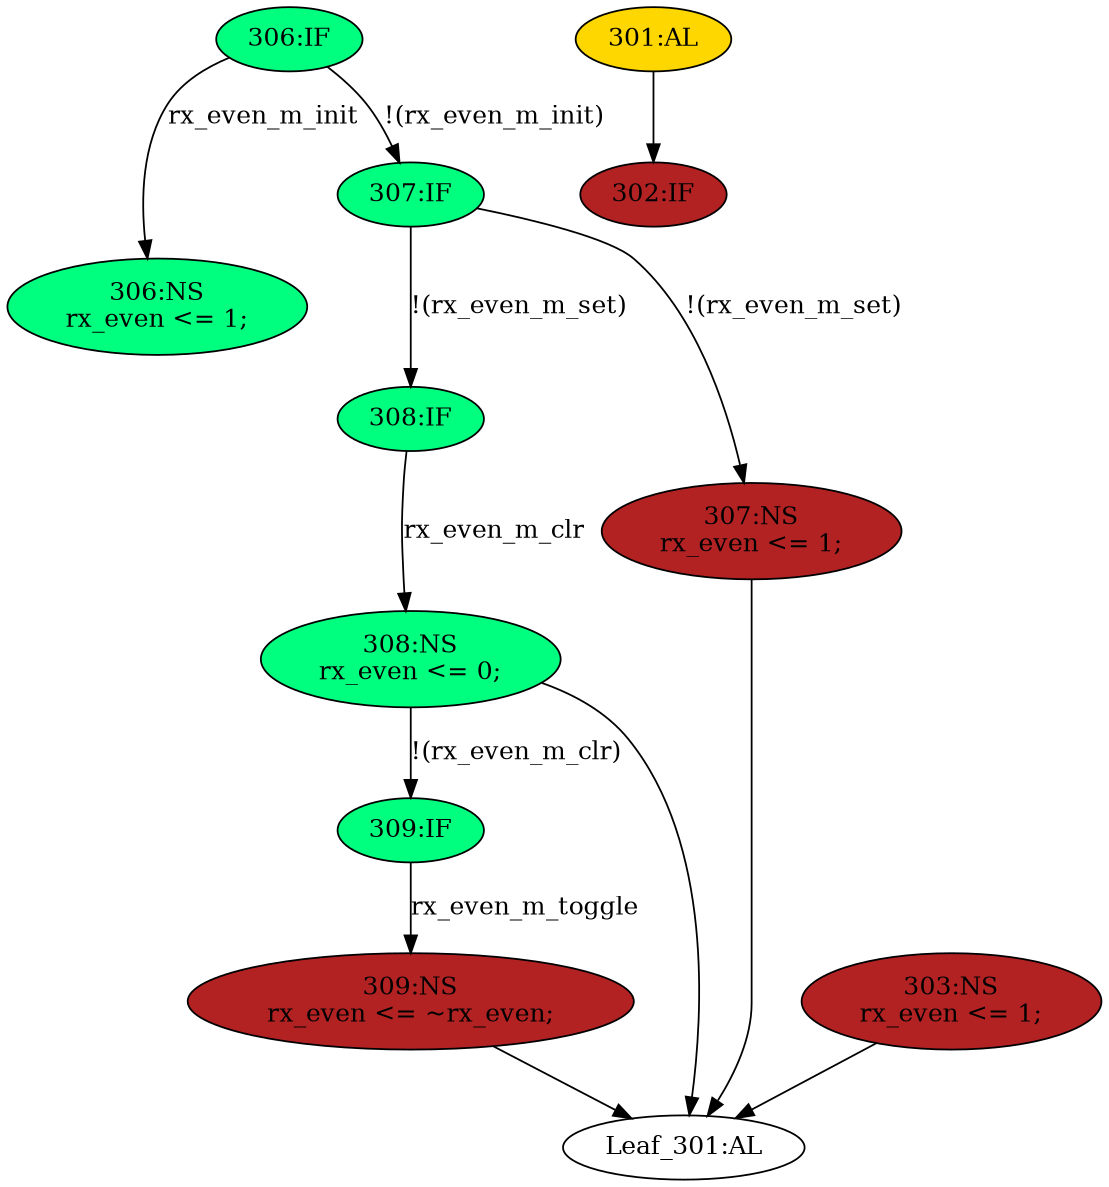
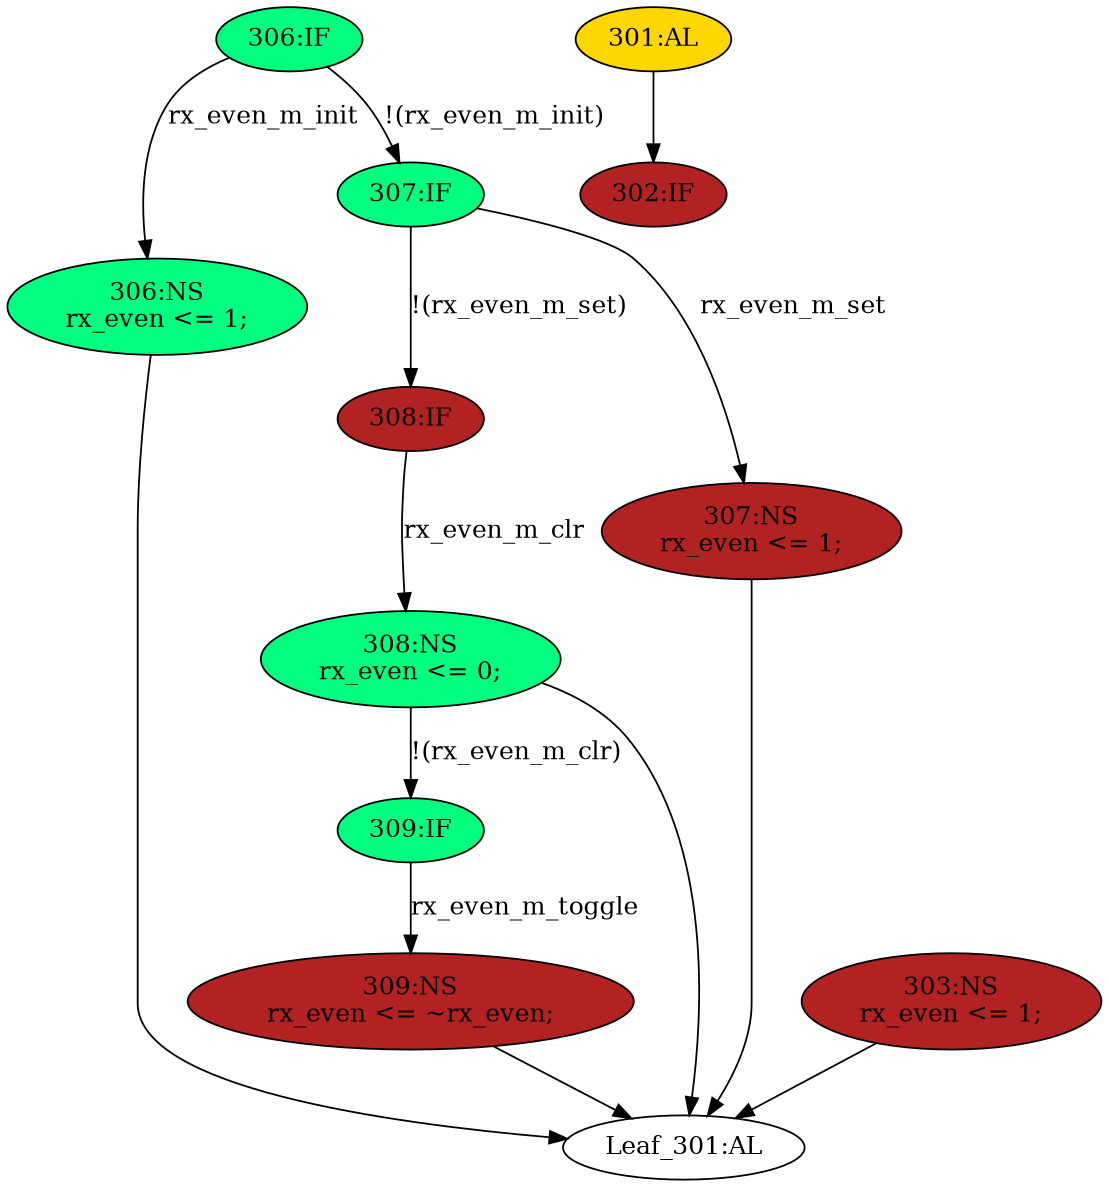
(794, 307) -> (794, 307)
(411, 419) -> (411, 419)
none -> (138, 905)
